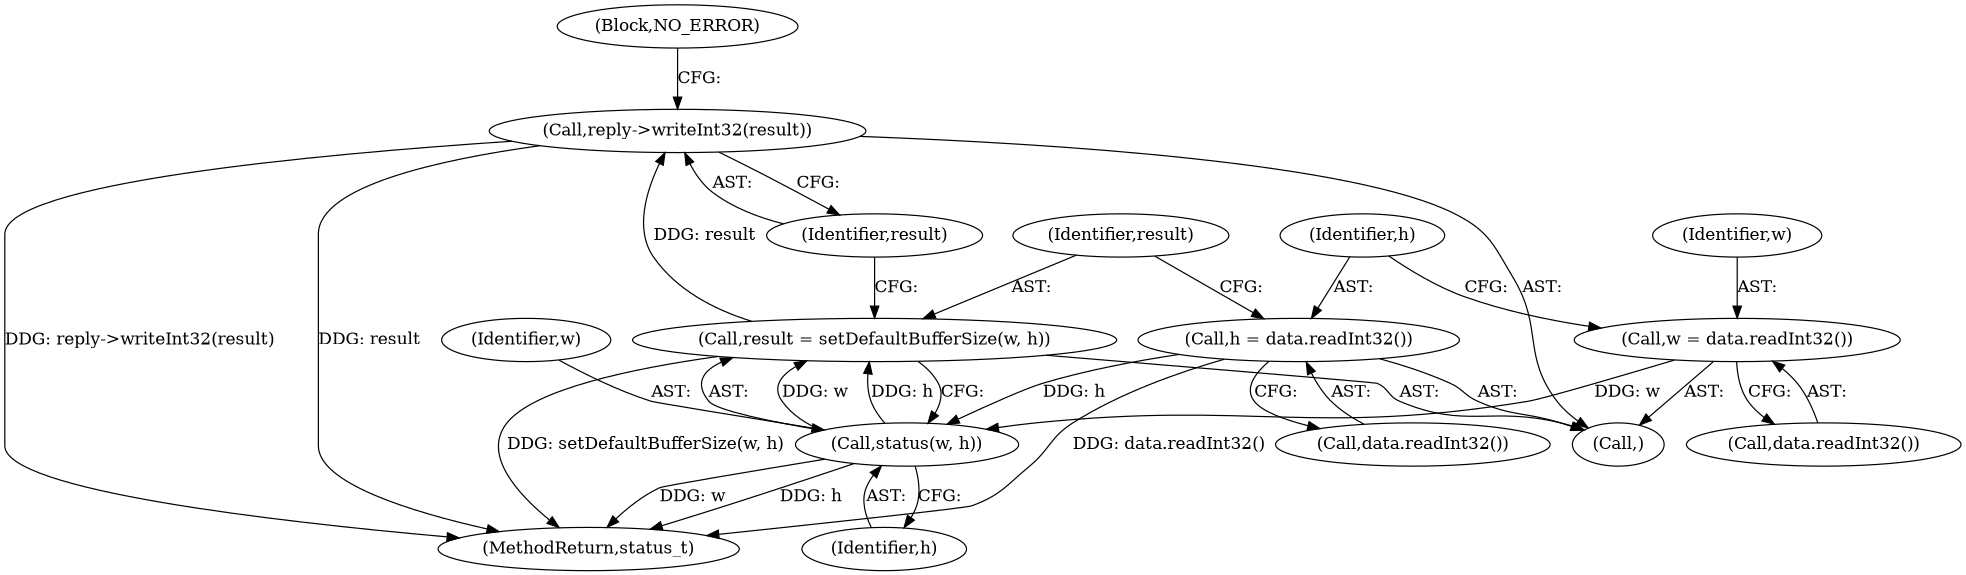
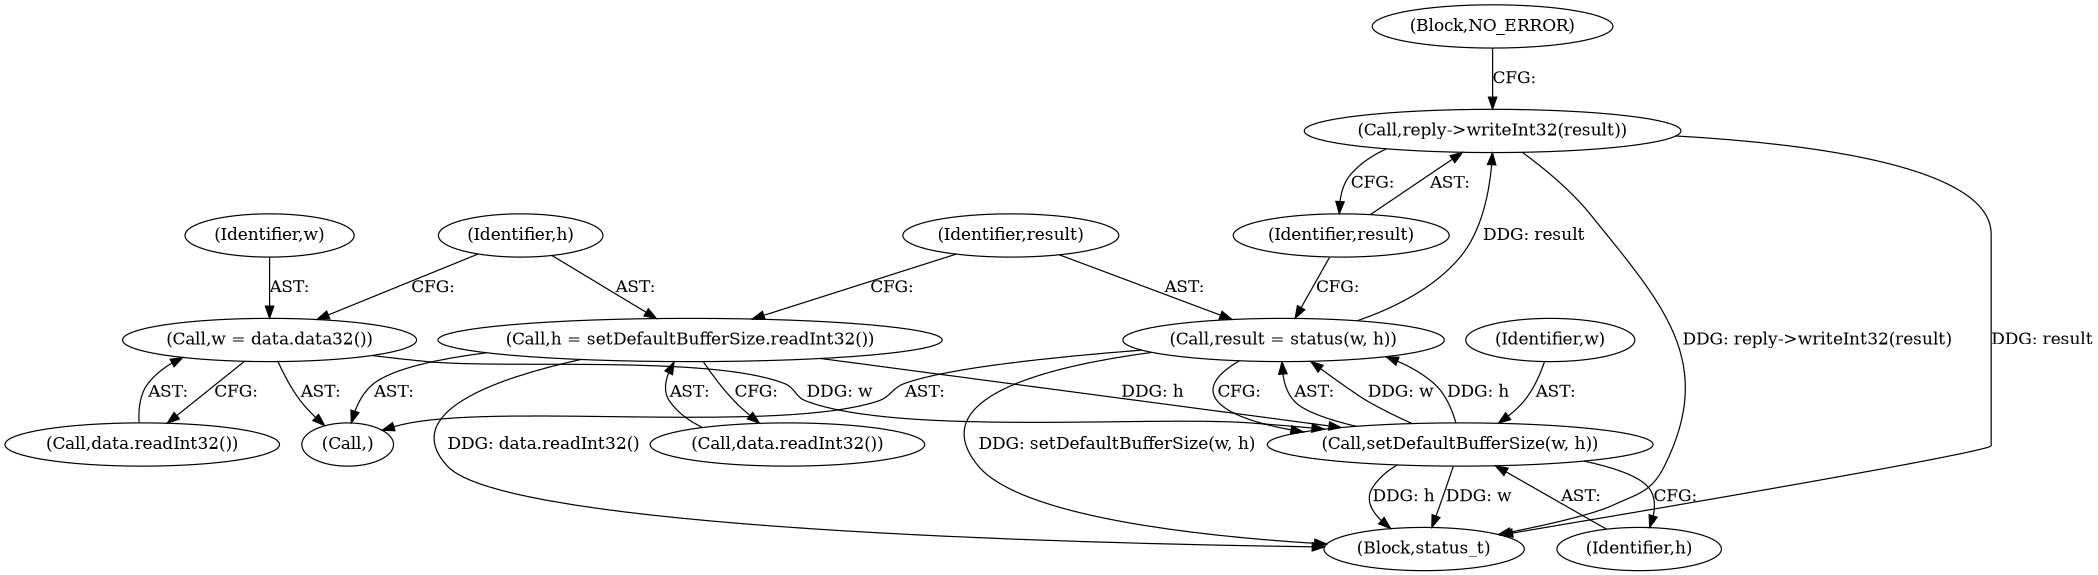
(1284, 171) -> none
(875, 340) -> (1284, 340)
(1299, 340) -> (690, 340)
(1737, 340) -> (270, 340)
(907, 445) -> (1460, 445)
(589, 549) -> (1424, 549)
